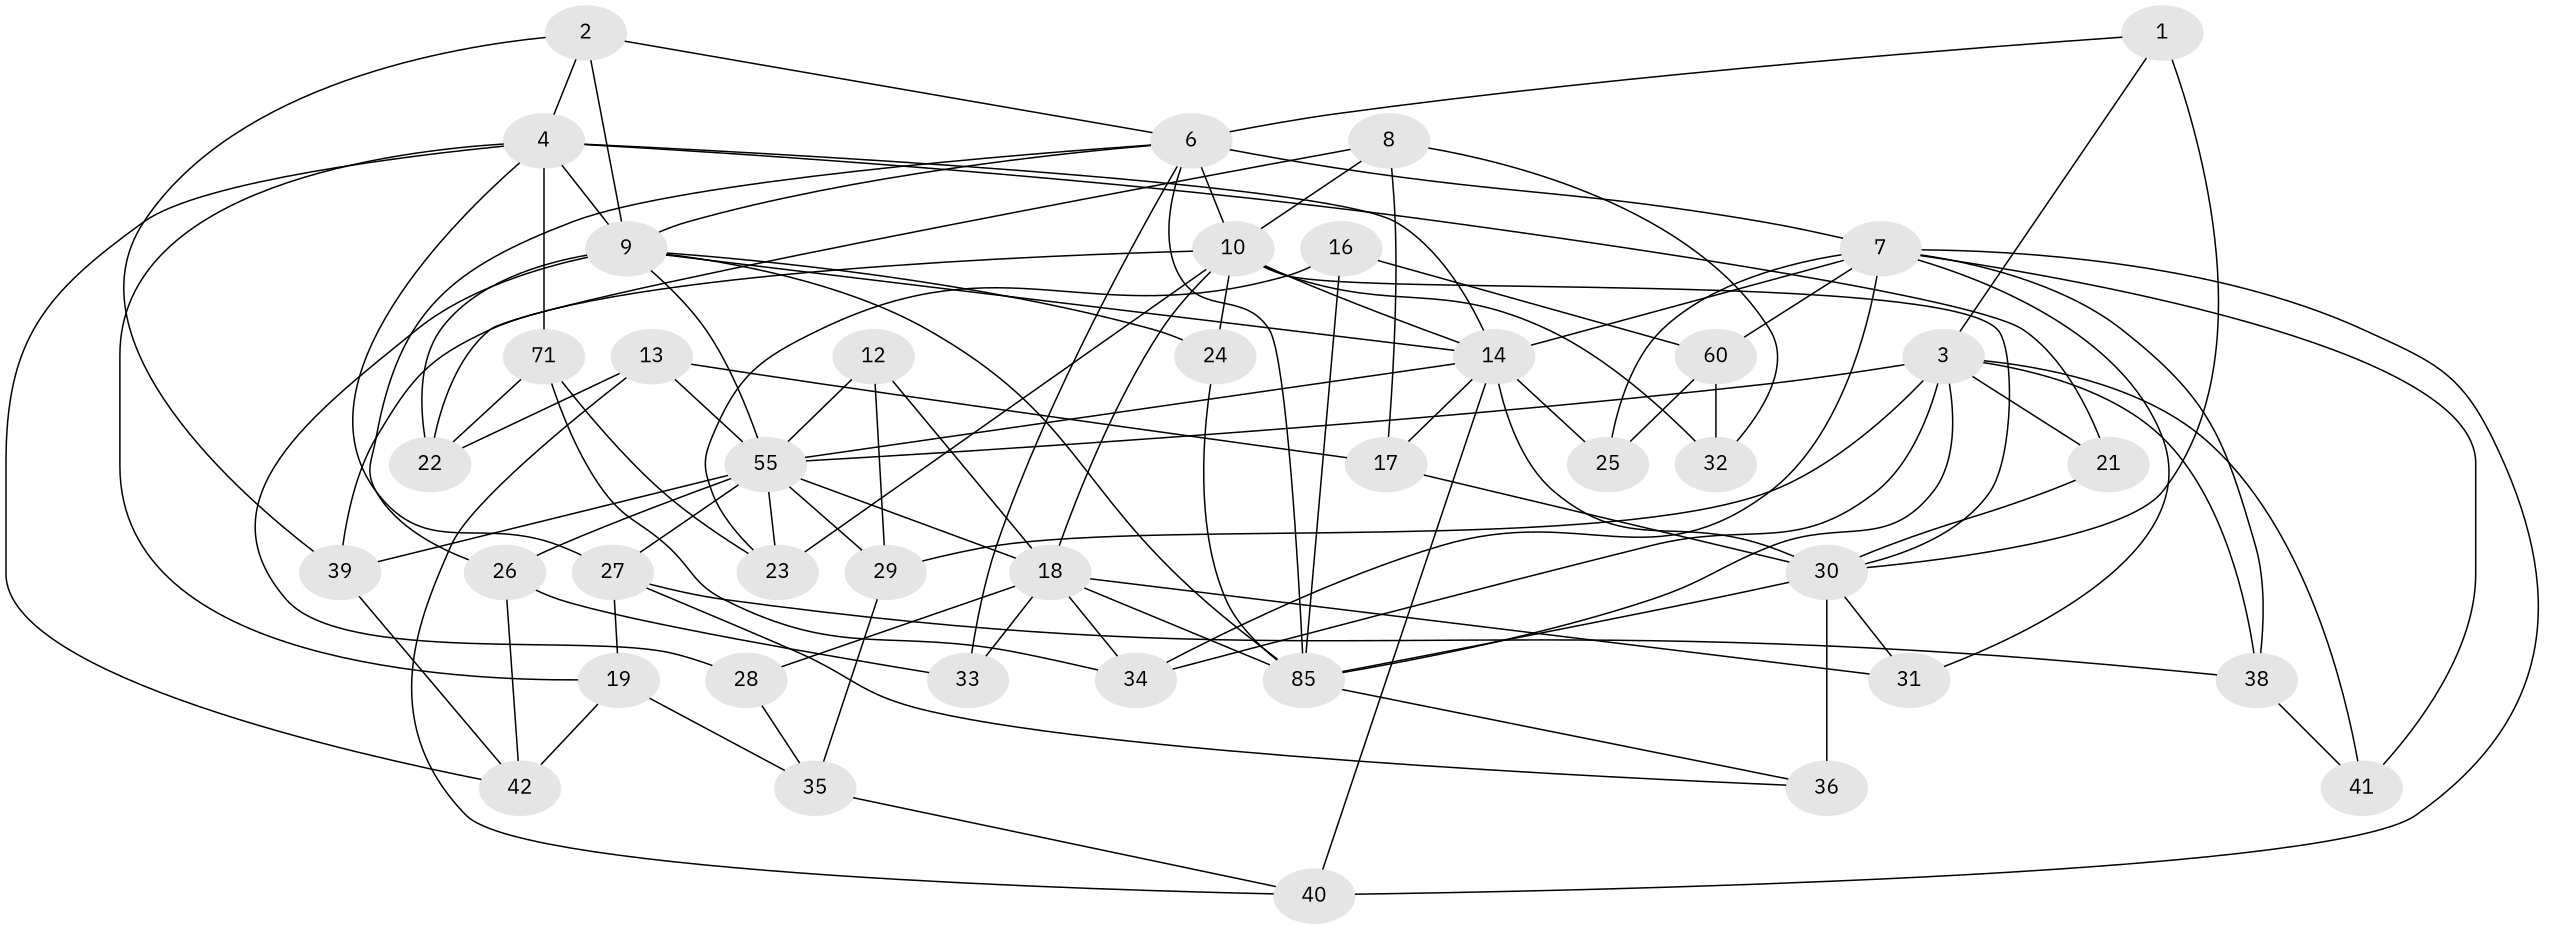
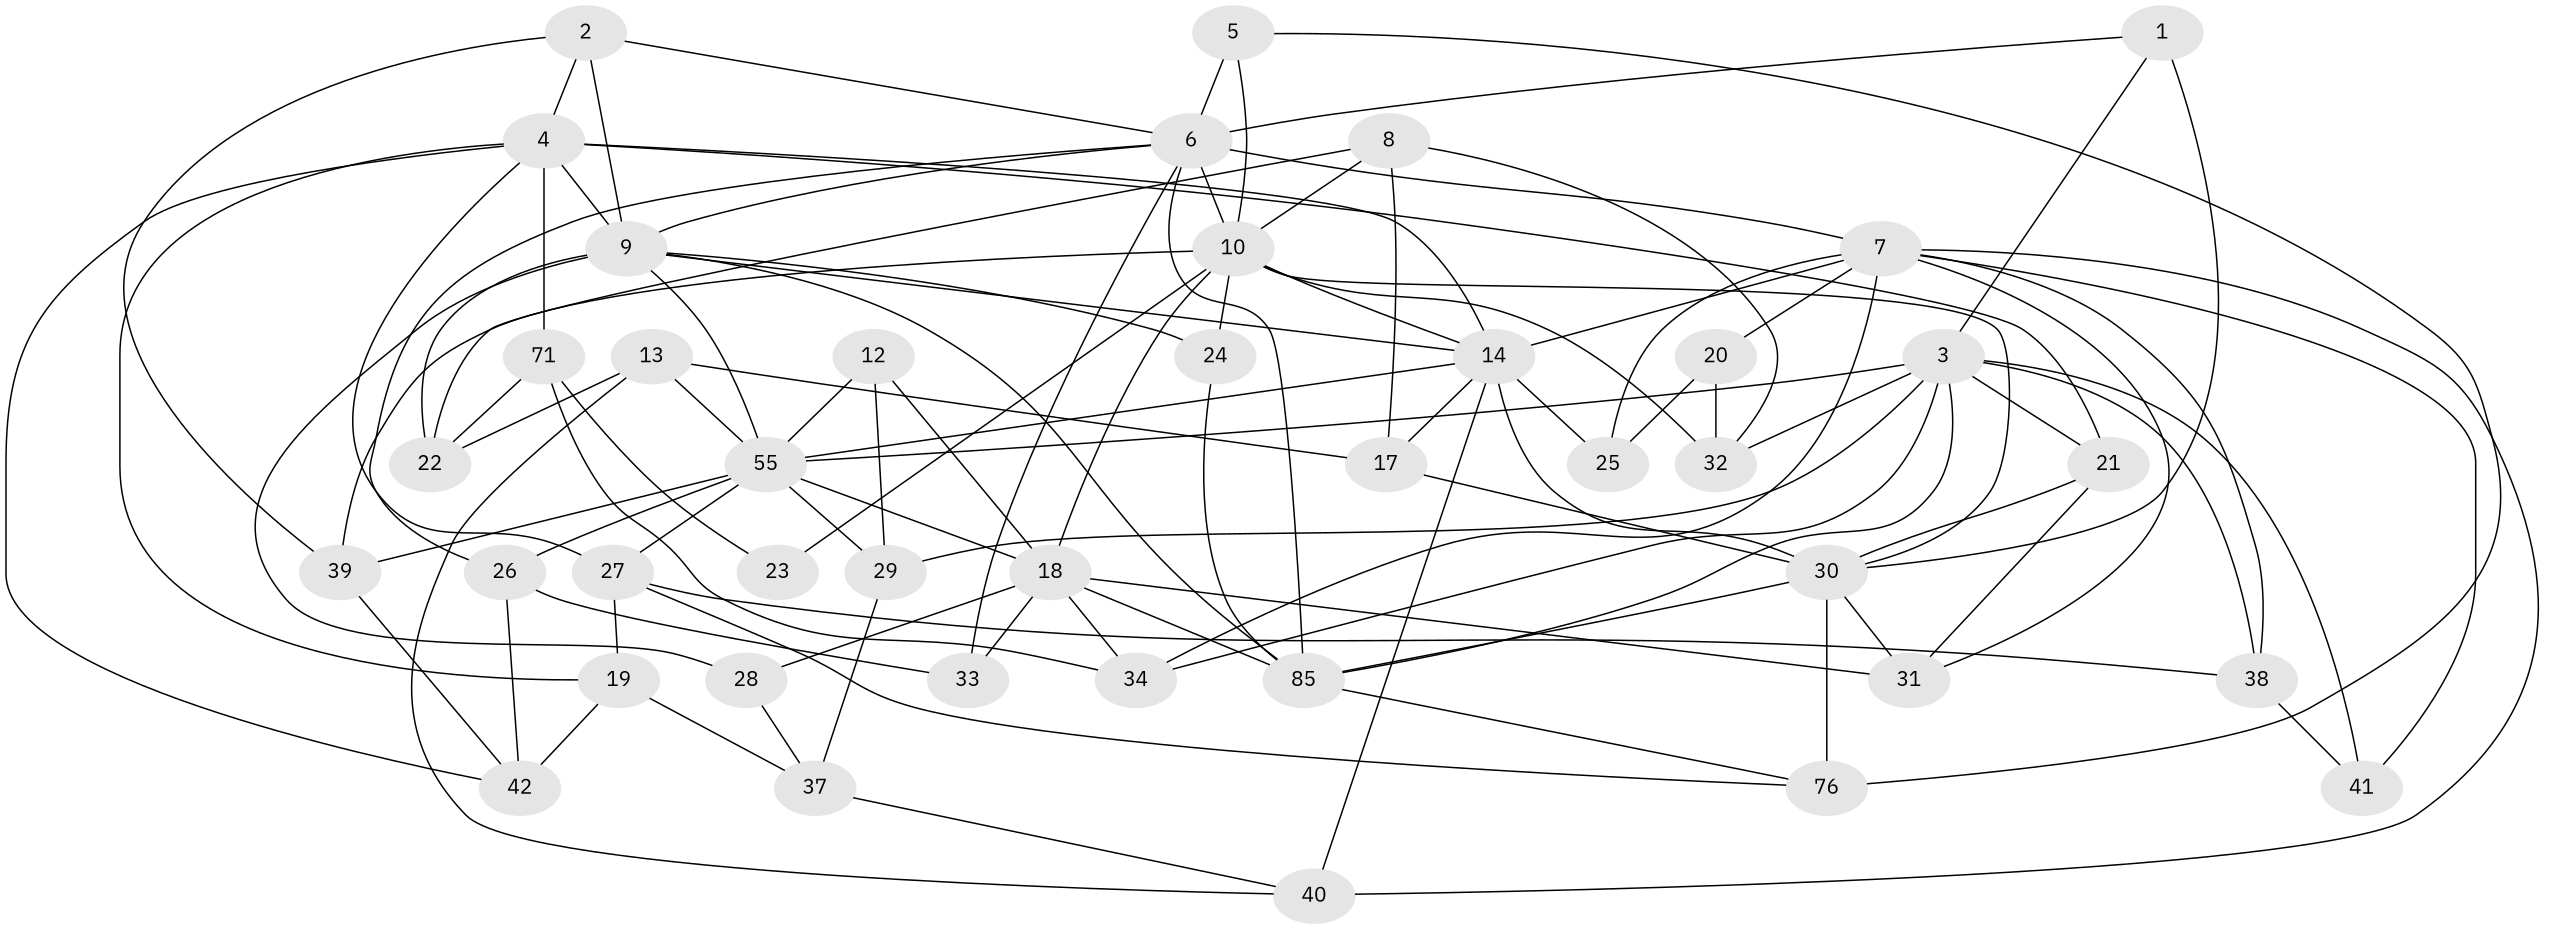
none -> (1233, 33)
(1341, 249) -> none
(1716, 357) -> (1716, 357)
none -> (1818, 416)
(772, 519) -> none
none -> (2009, 572)
(815, 788) -> (815, 788)
(1827, 788) -> (1827, 788)
